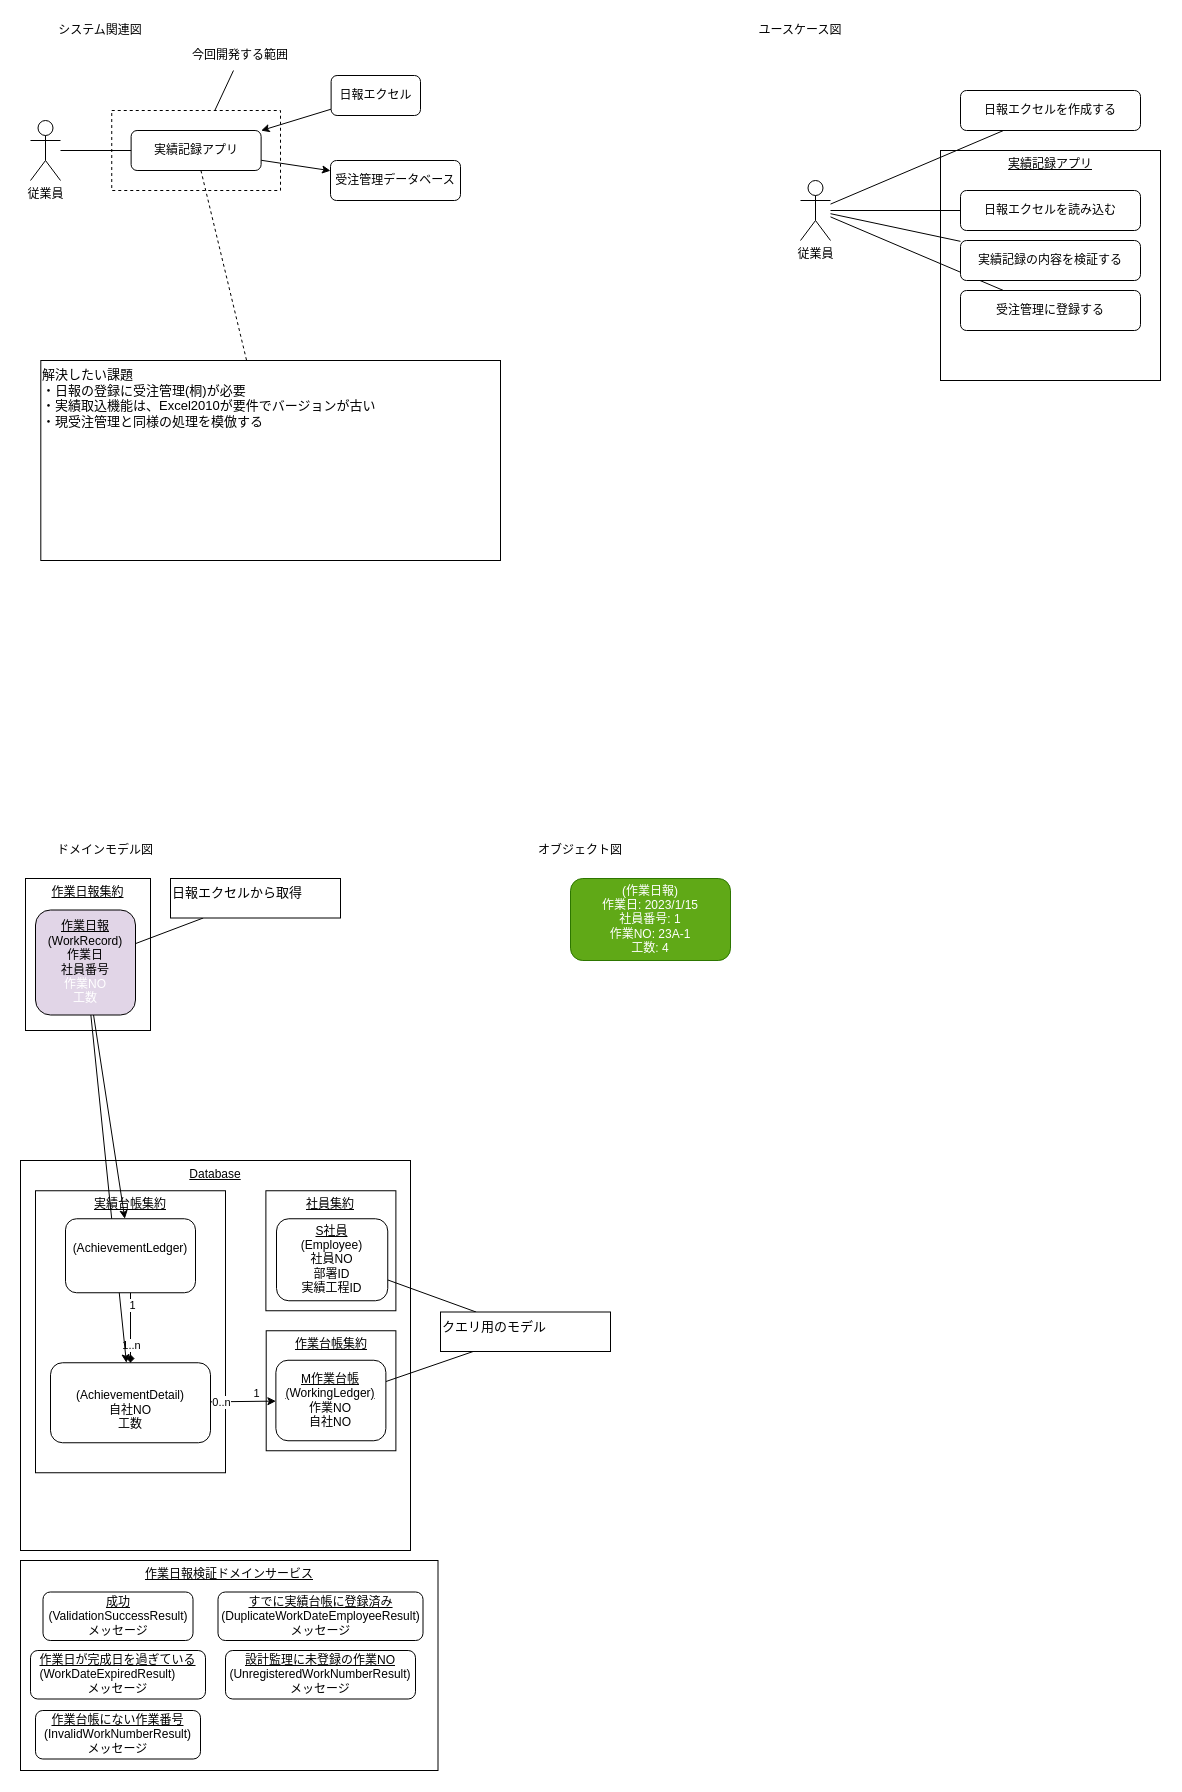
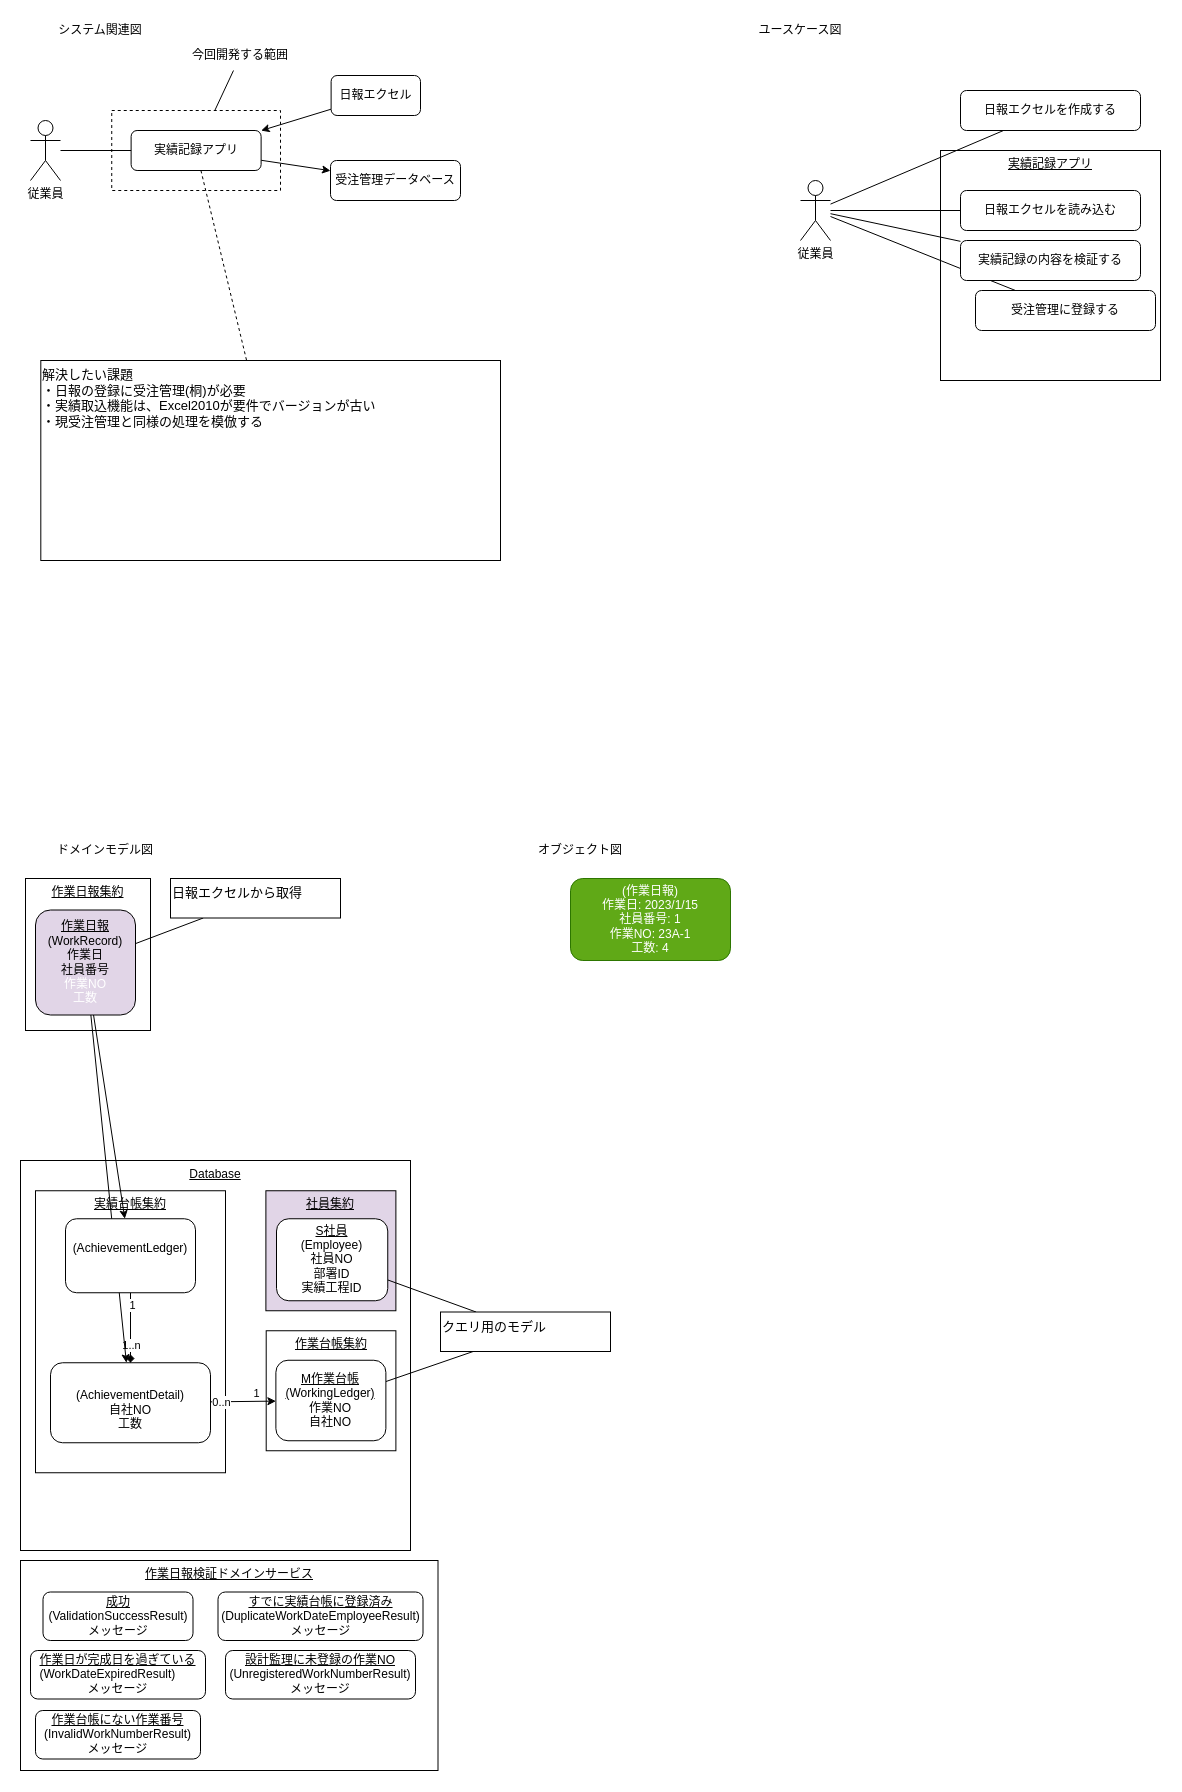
(1051, 311) -> (1066, 311)
(331, 1205) -> (331, 1205)
